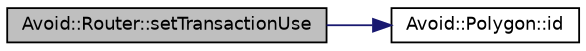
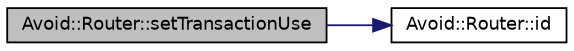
(485, 25) -> (479, 25)
